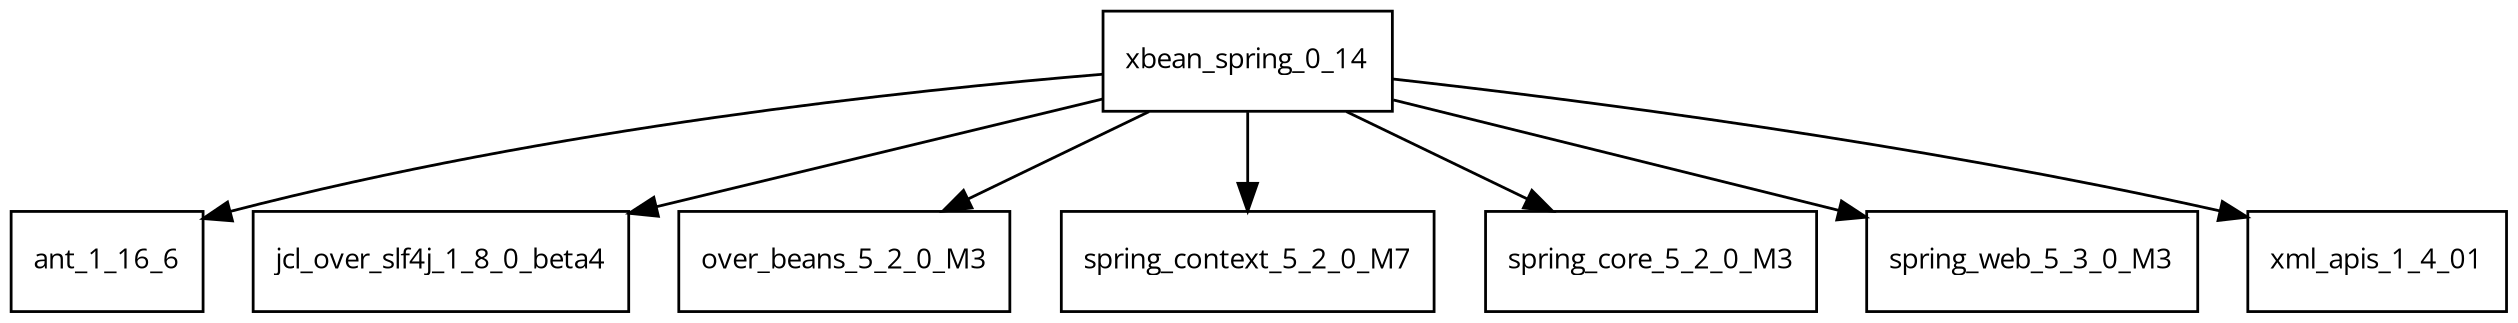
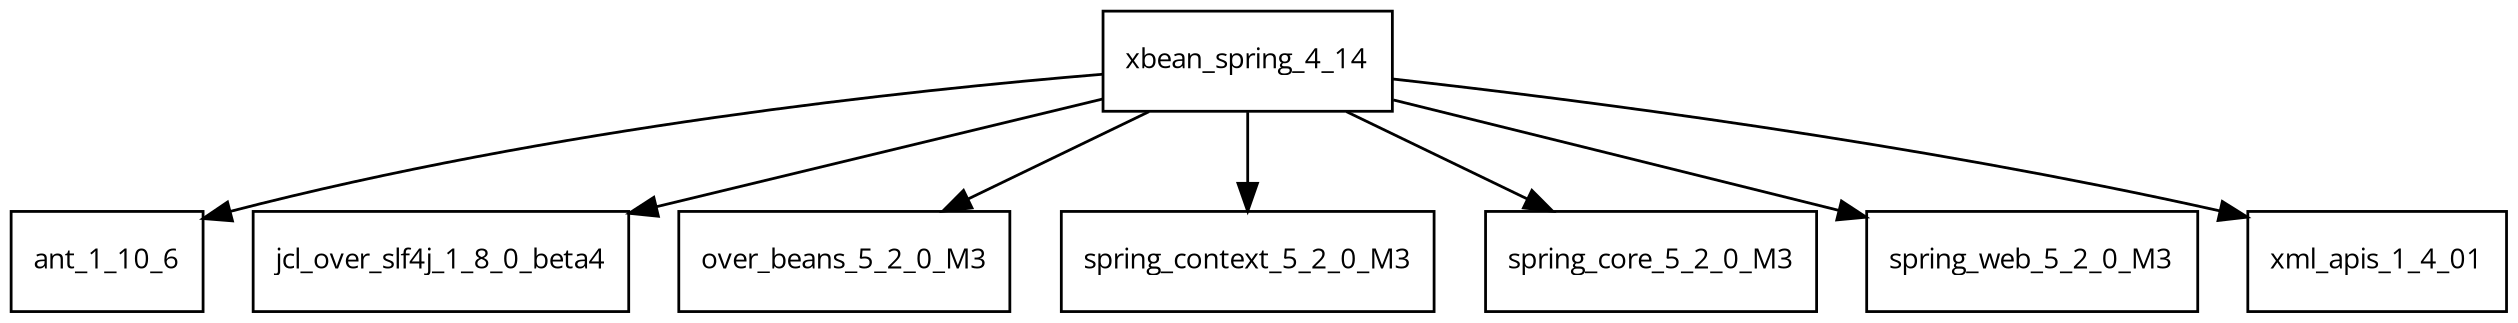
(1248, 61) -> (1248, 61)
(107, 262) -> (107, 262)
(1248, 262) -> (1248, 262)
(2032, 262) -> (2032, 262)
